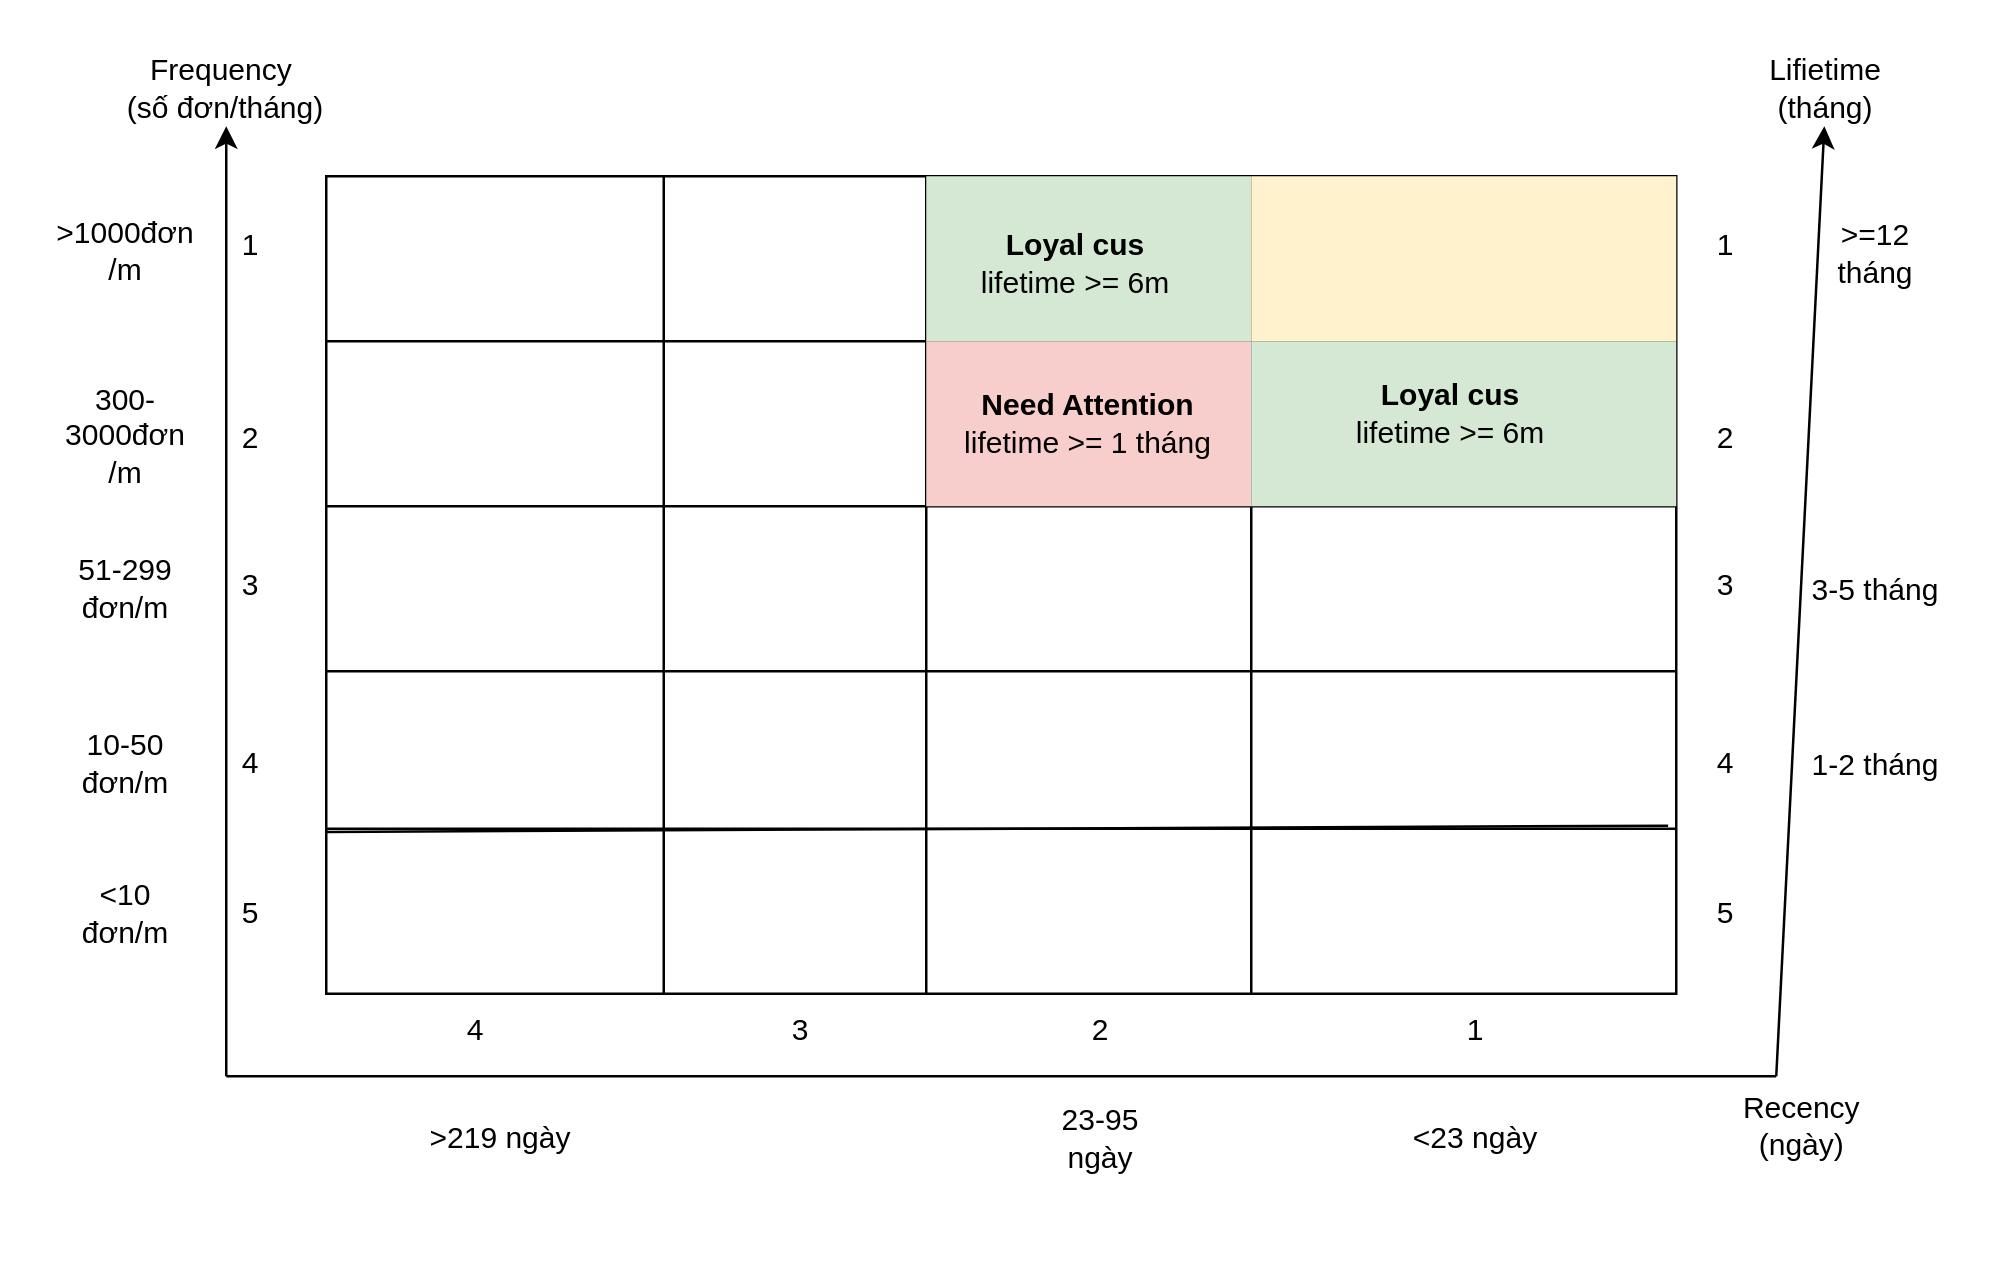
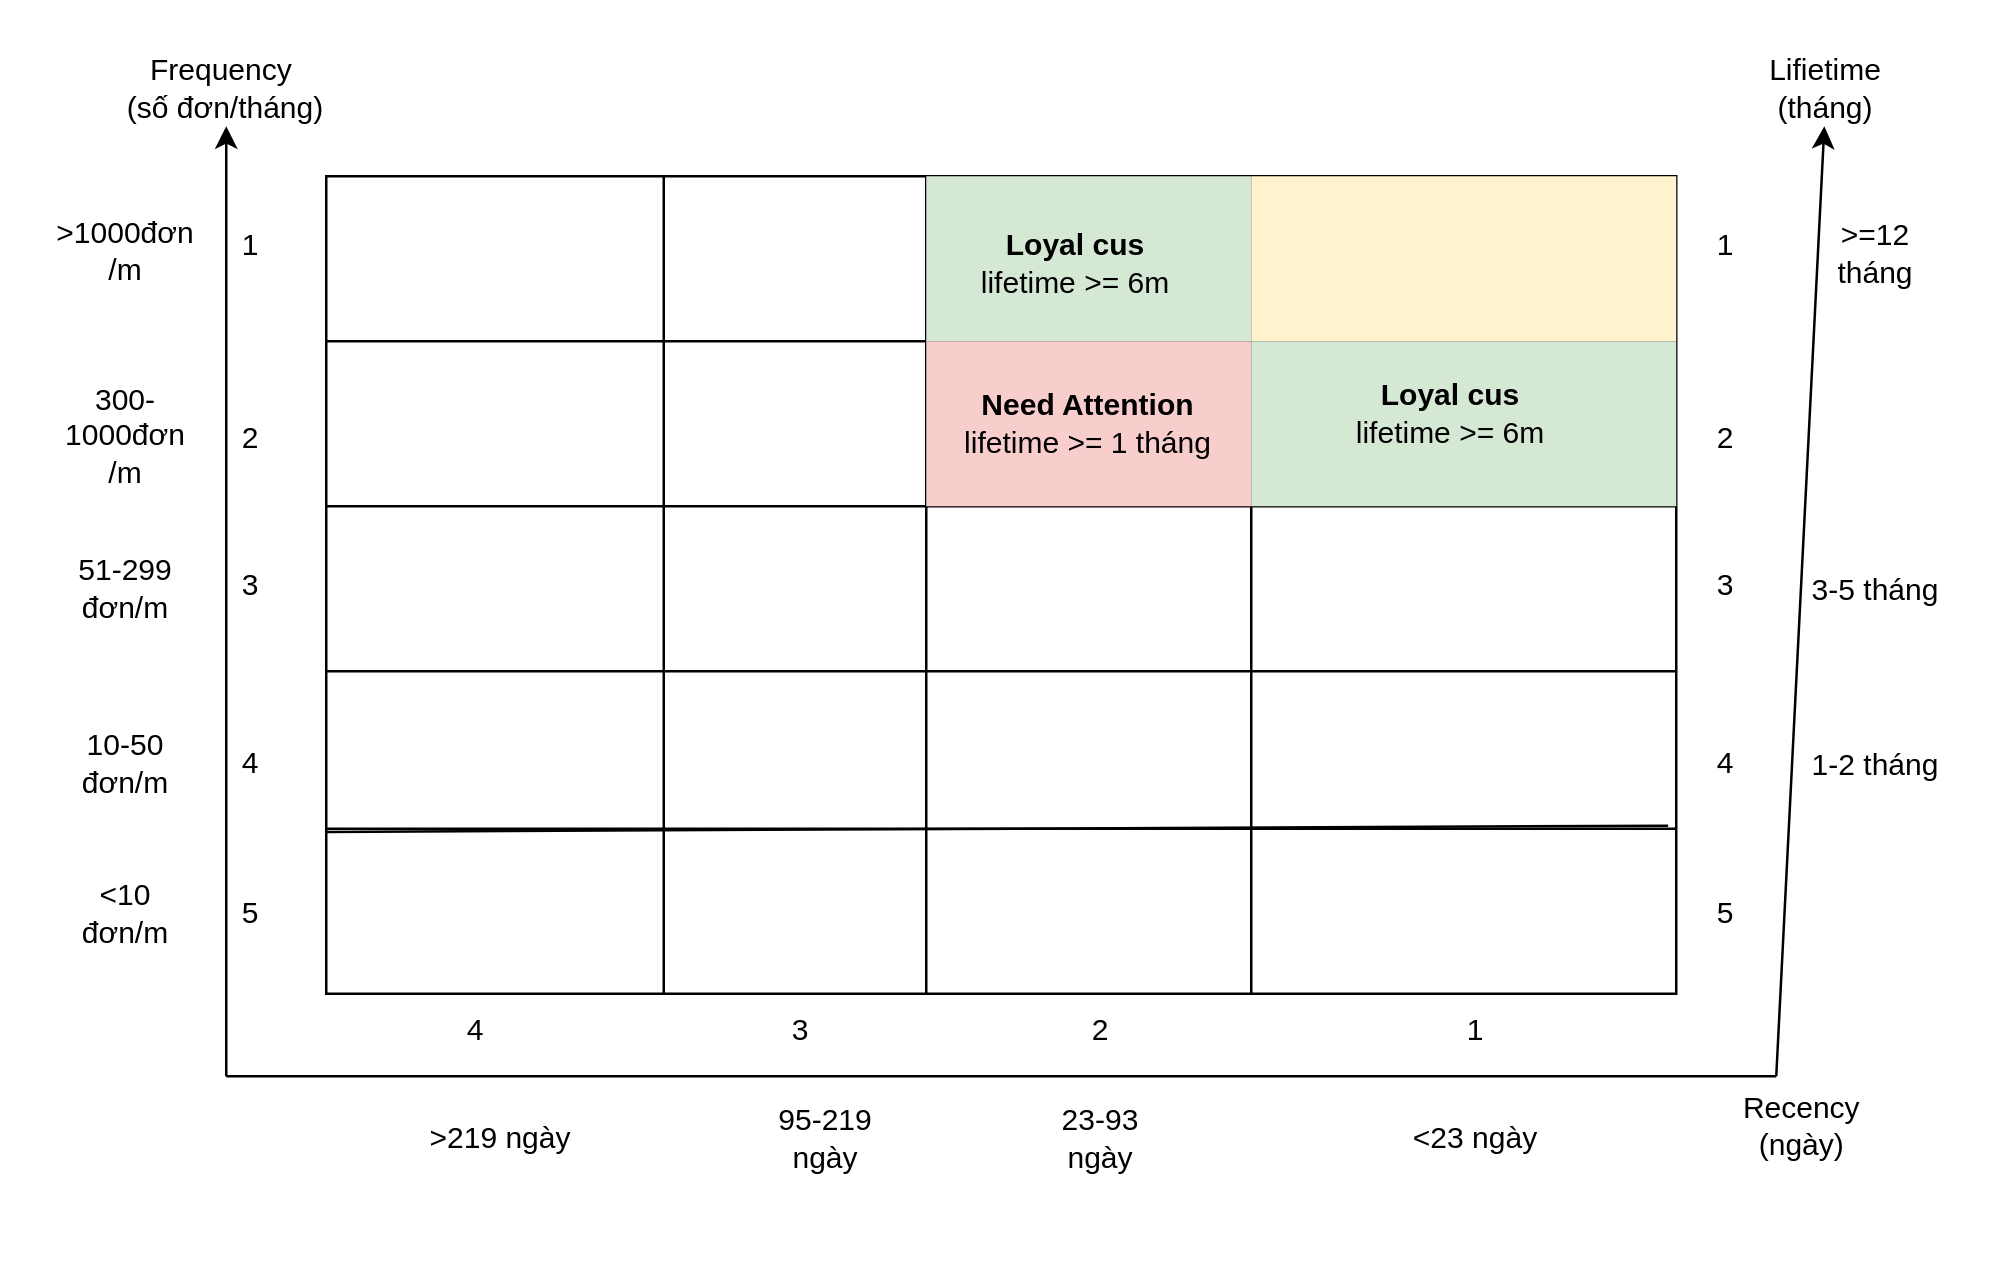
(126, 436) -> (126, 436)
none -> (826, 1139)
(1101, 1139) -> (1101, 1139)
